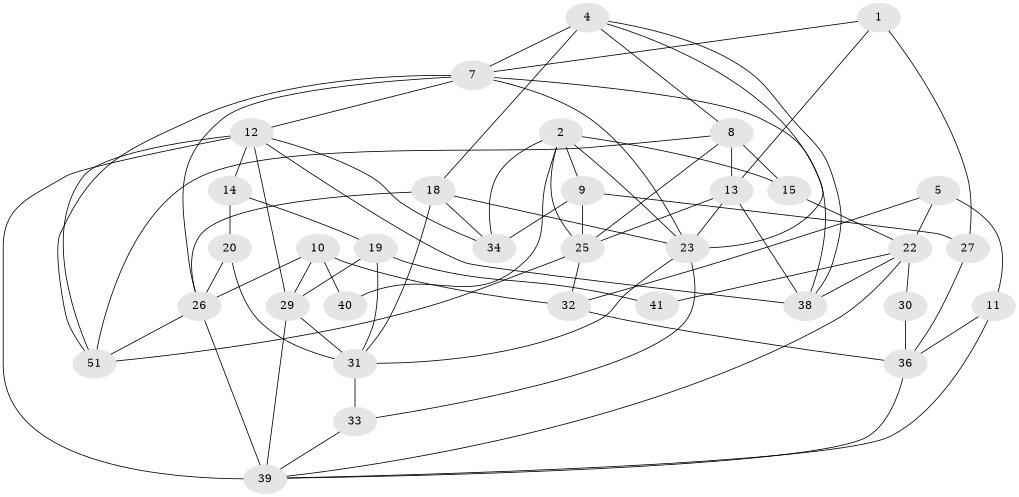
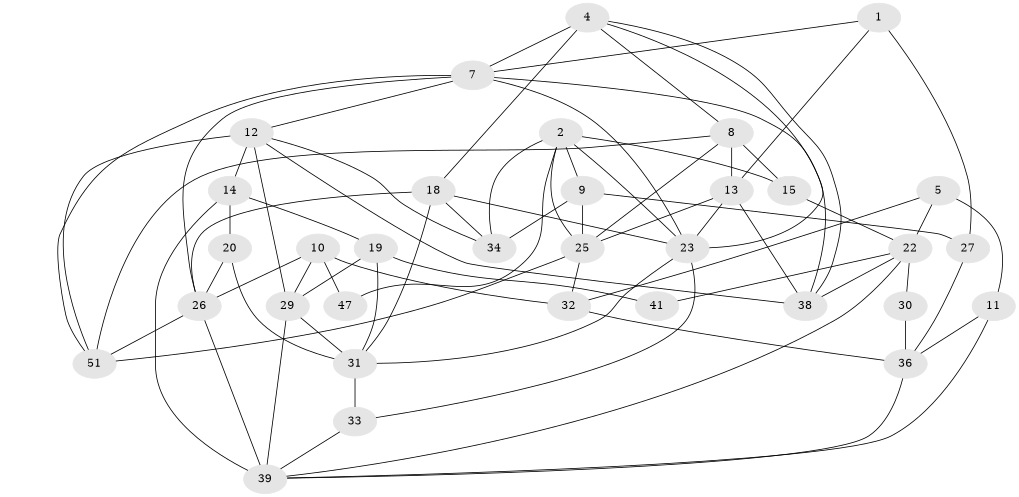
(345, 306) -> (345, 306)
(3, 316) -> (155, 347)
